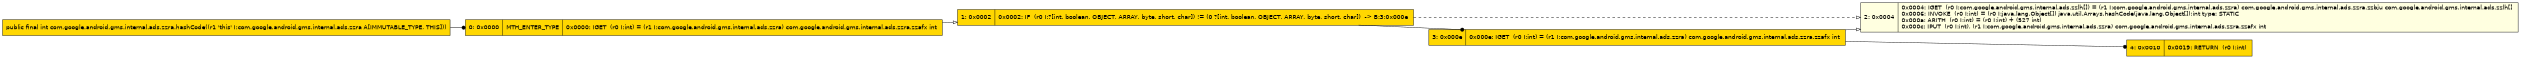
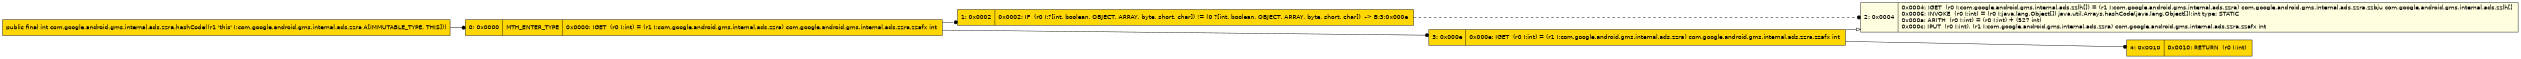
(1635, 17) -> (1635, 17)
(948, 22) -> (948, 22)
(1410, 27) -> (1184, 33)
(2208, 48) -> (2208, 48)
